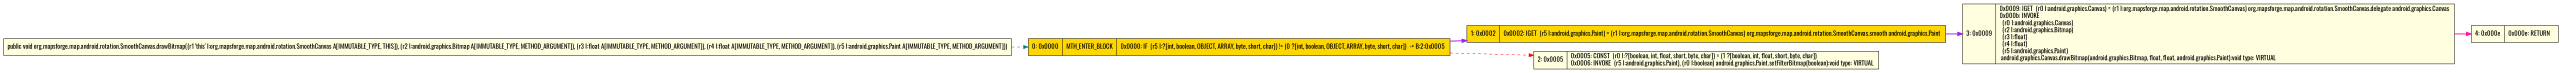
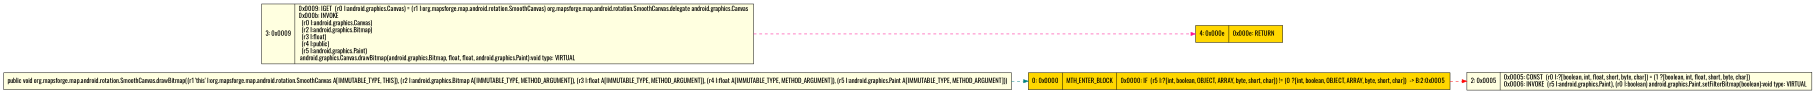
(1706, 34) -> none
(2461, 34) -> (972, 34)
(2515, 34) -> (1239, 34)
(2014, 44) -> (314, 44)
